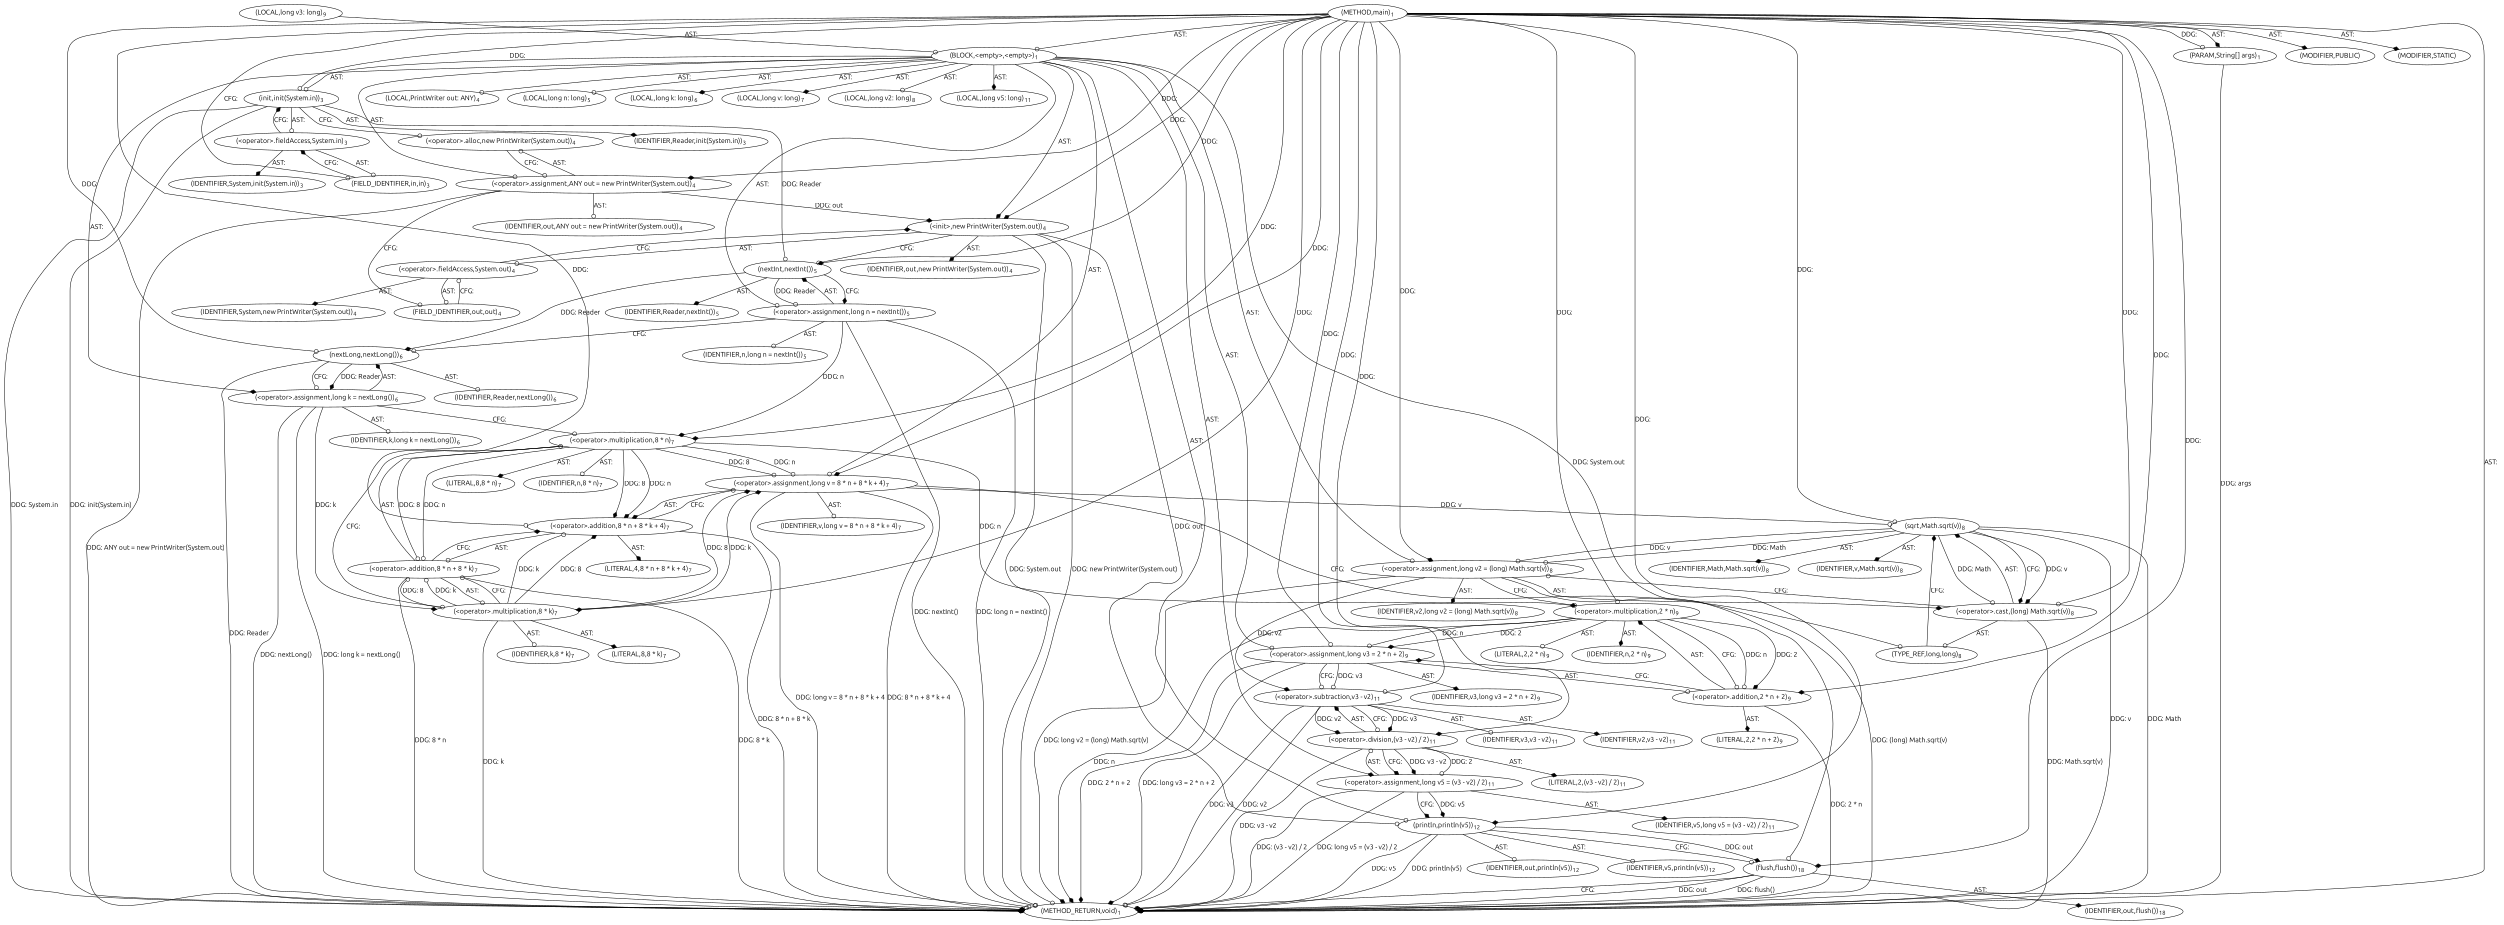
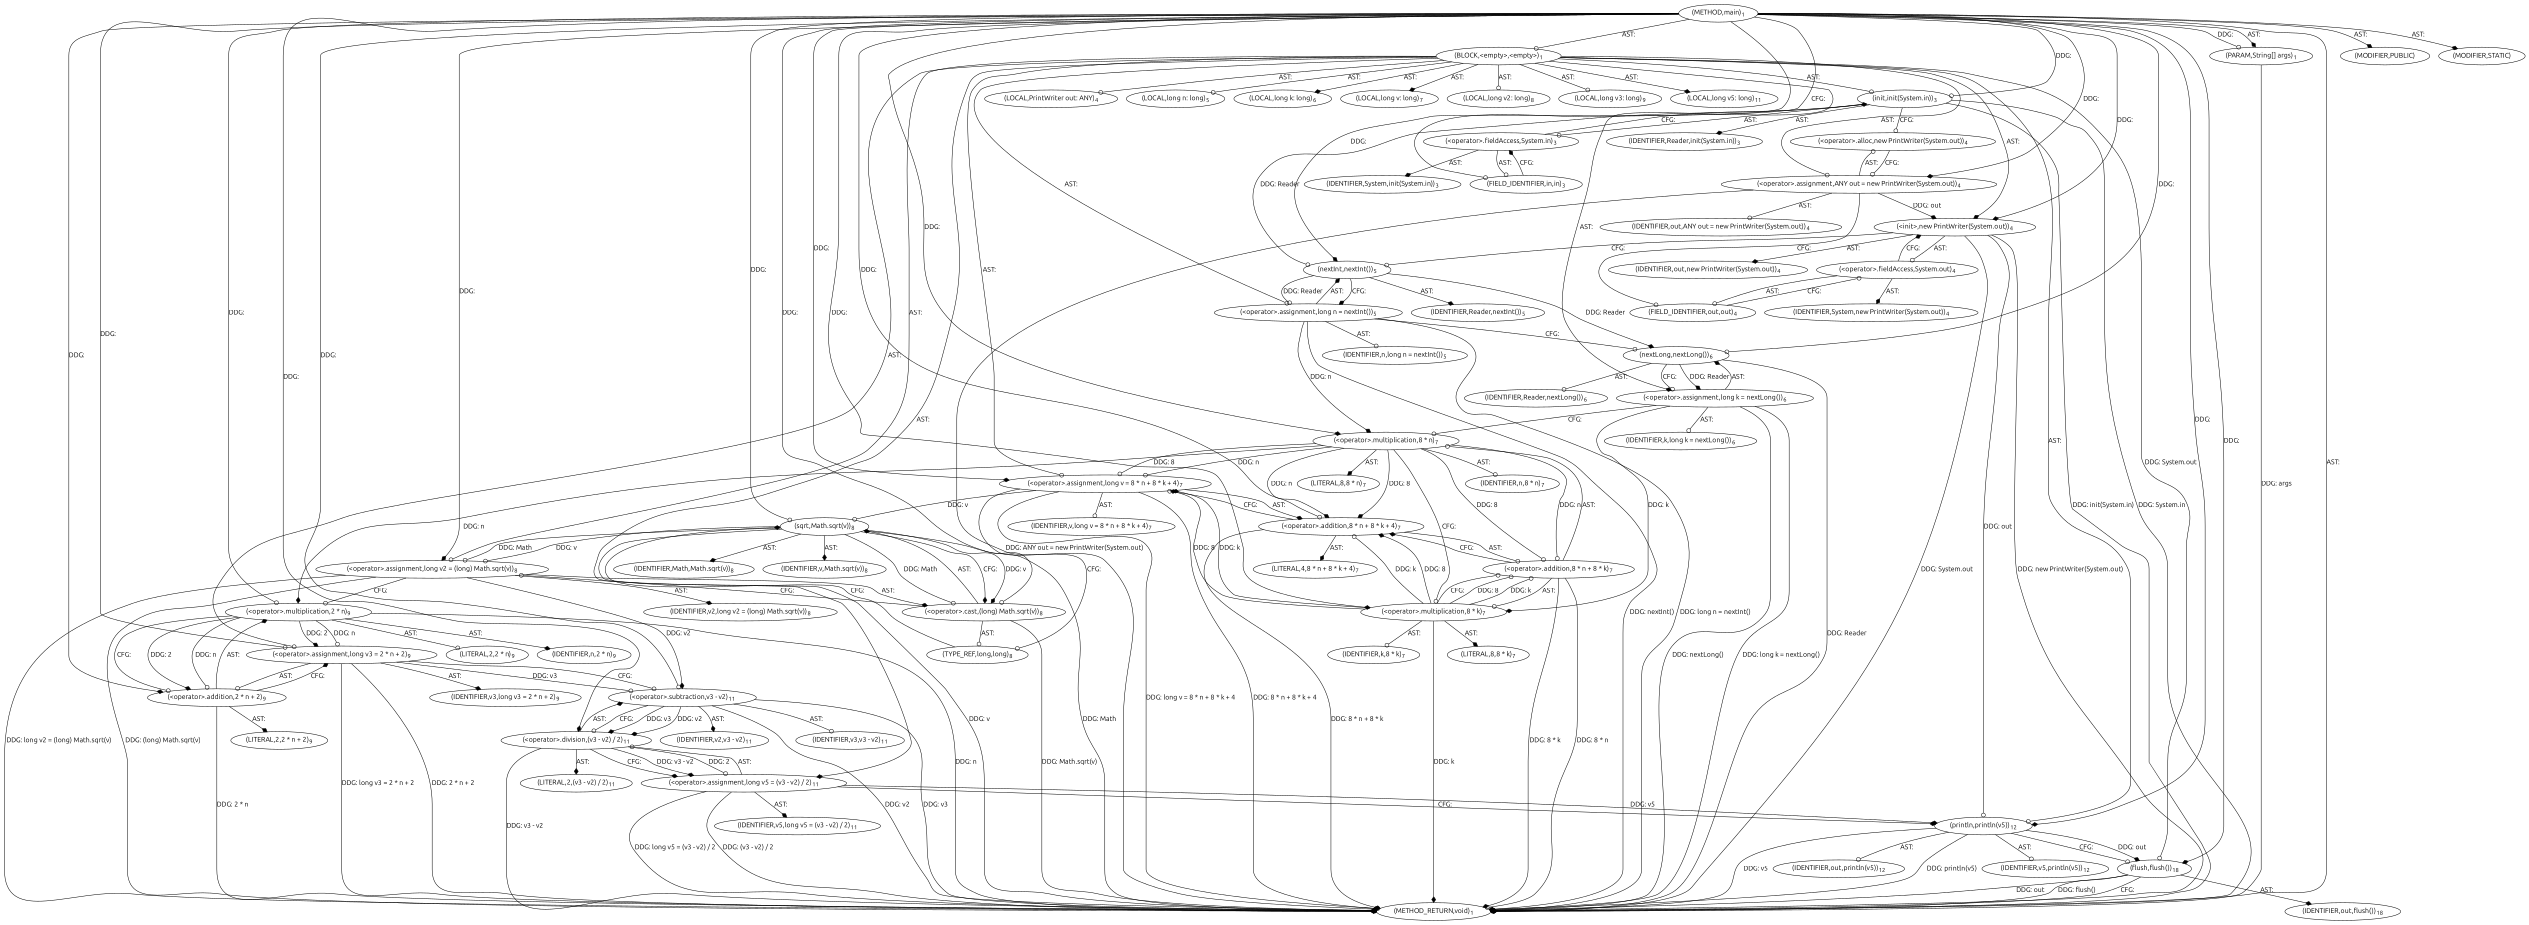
(636, 34) -> (1553, 77)
